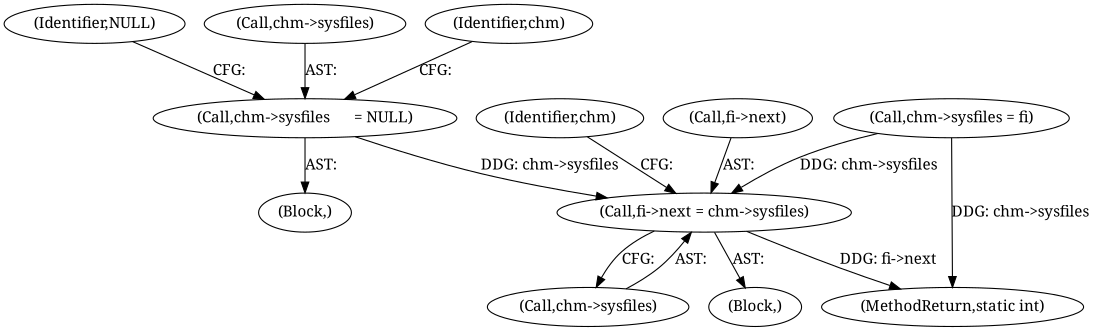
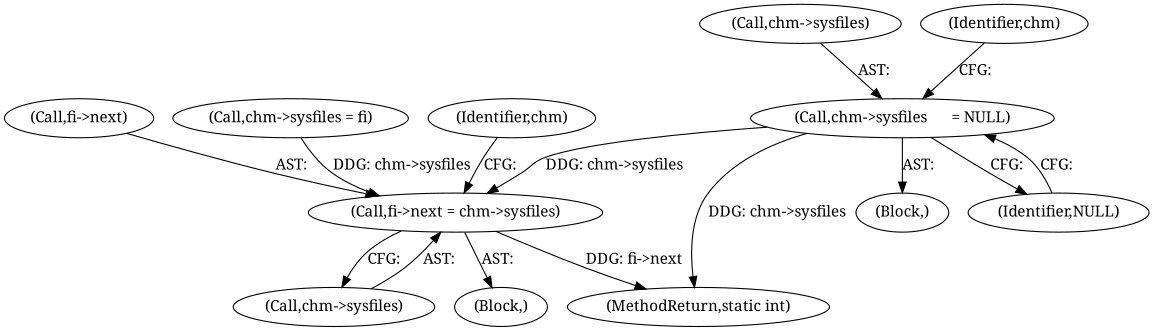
none -> (974, 164)
(952, 207) -> (718, 182)
